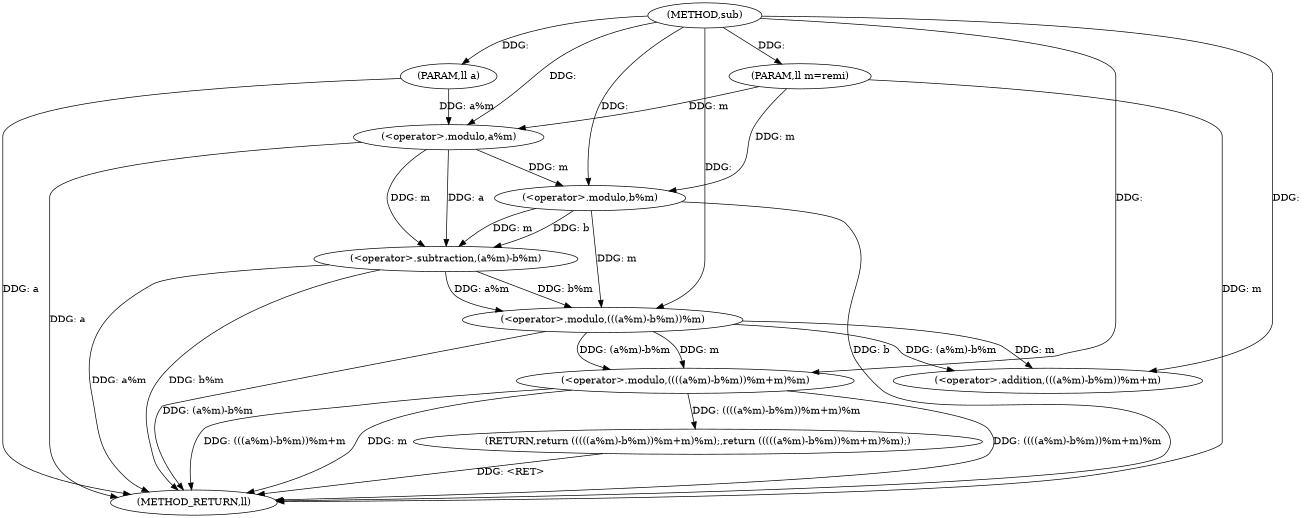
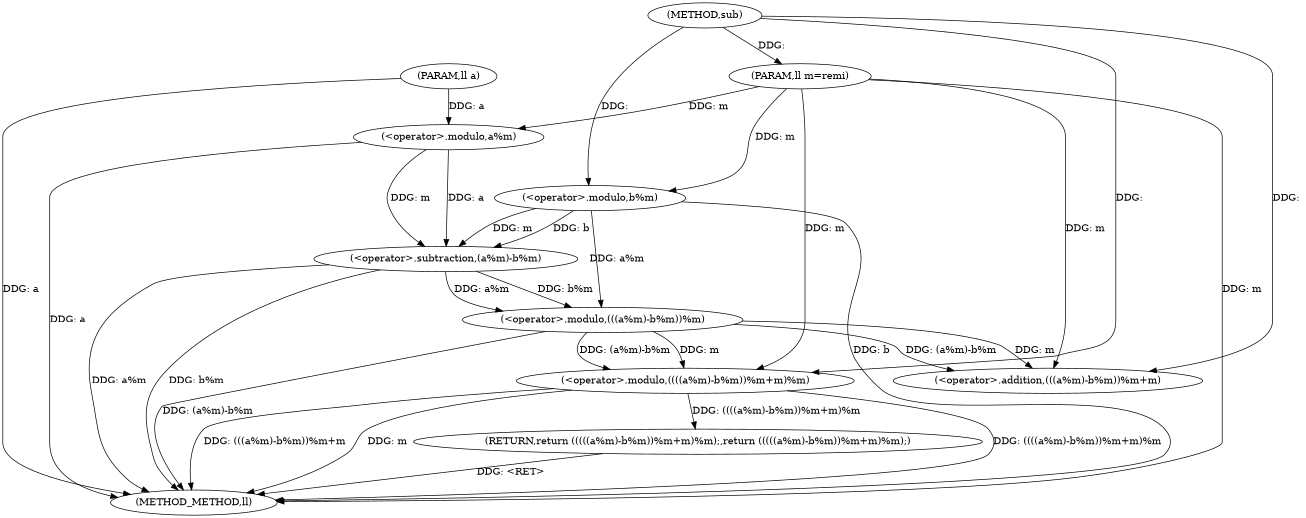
(555, 26) -> none
(558, 58) -> none
(467, 107) -> (467, 107)
none -> (1065, 143)
(516, 166) -> none
(705, 177) -> none
none -> (805, 238)
(617, 259) -> (617, 259)
(194, 503) -> (194, 503)
